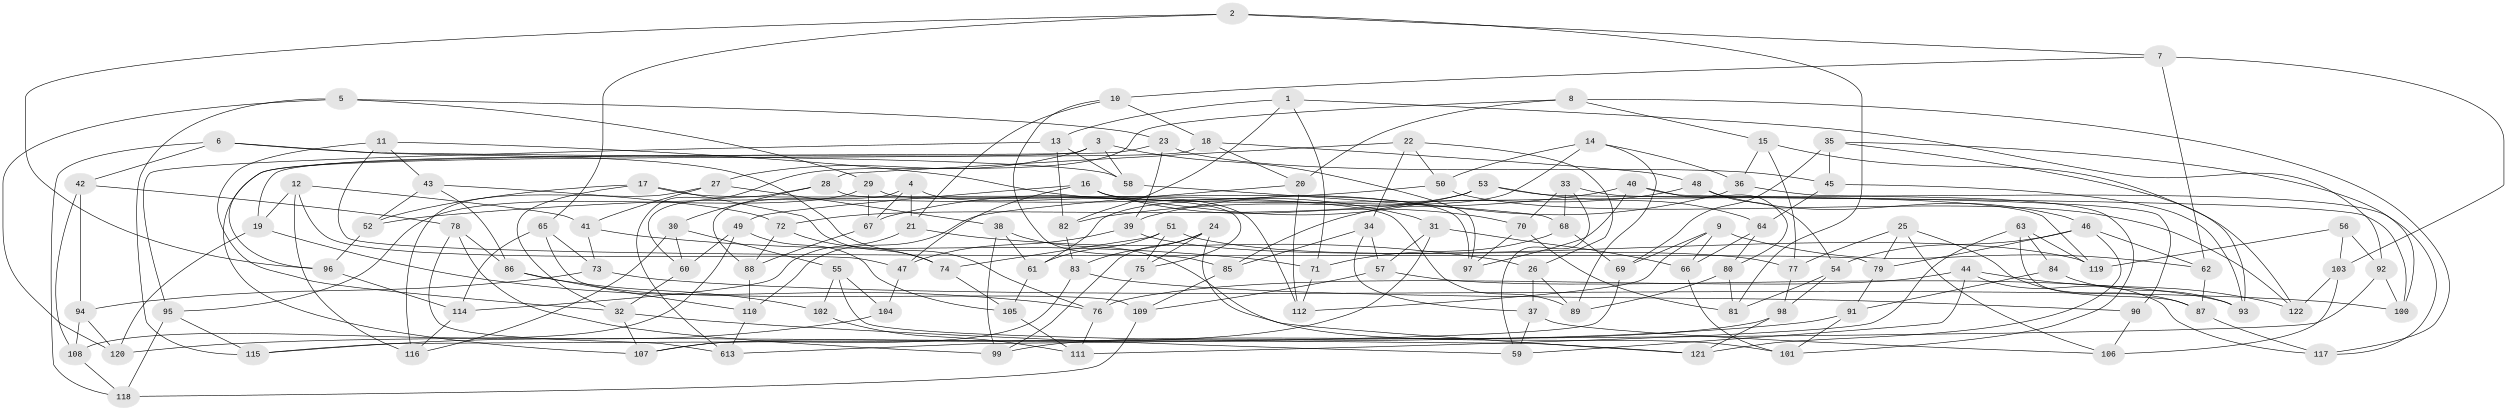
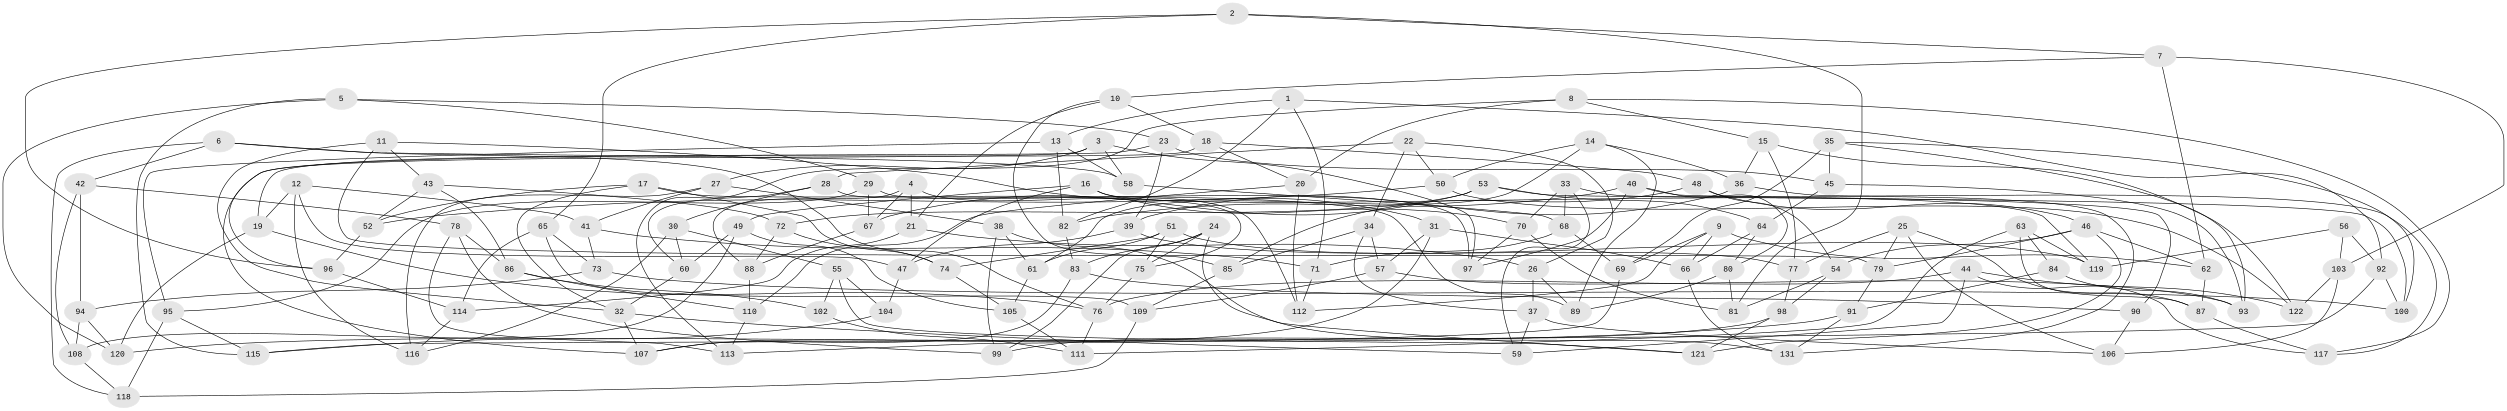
(728, 354) -> (728, 354)
(1787, 354) -> (1787, 354)
